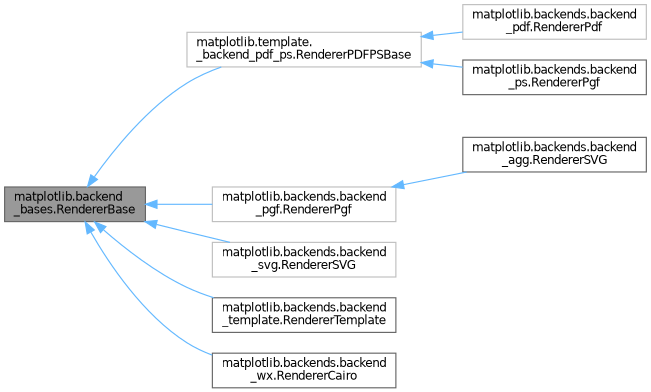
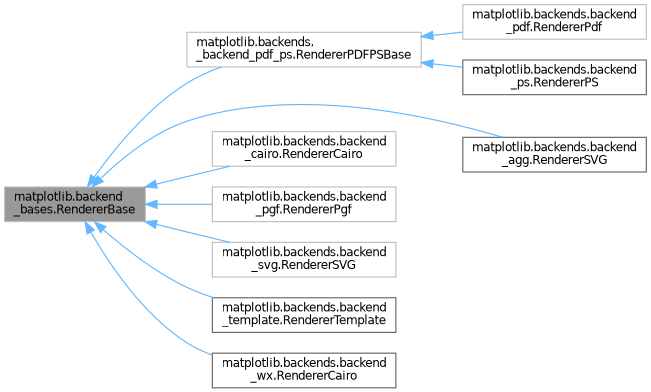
(304, 50) -> (304, 50)
(555, 77) -> (555, 77)
none -> (304, 149)
(435, 178) -> (294, 105)
(75, 204) -> (75, 204)
